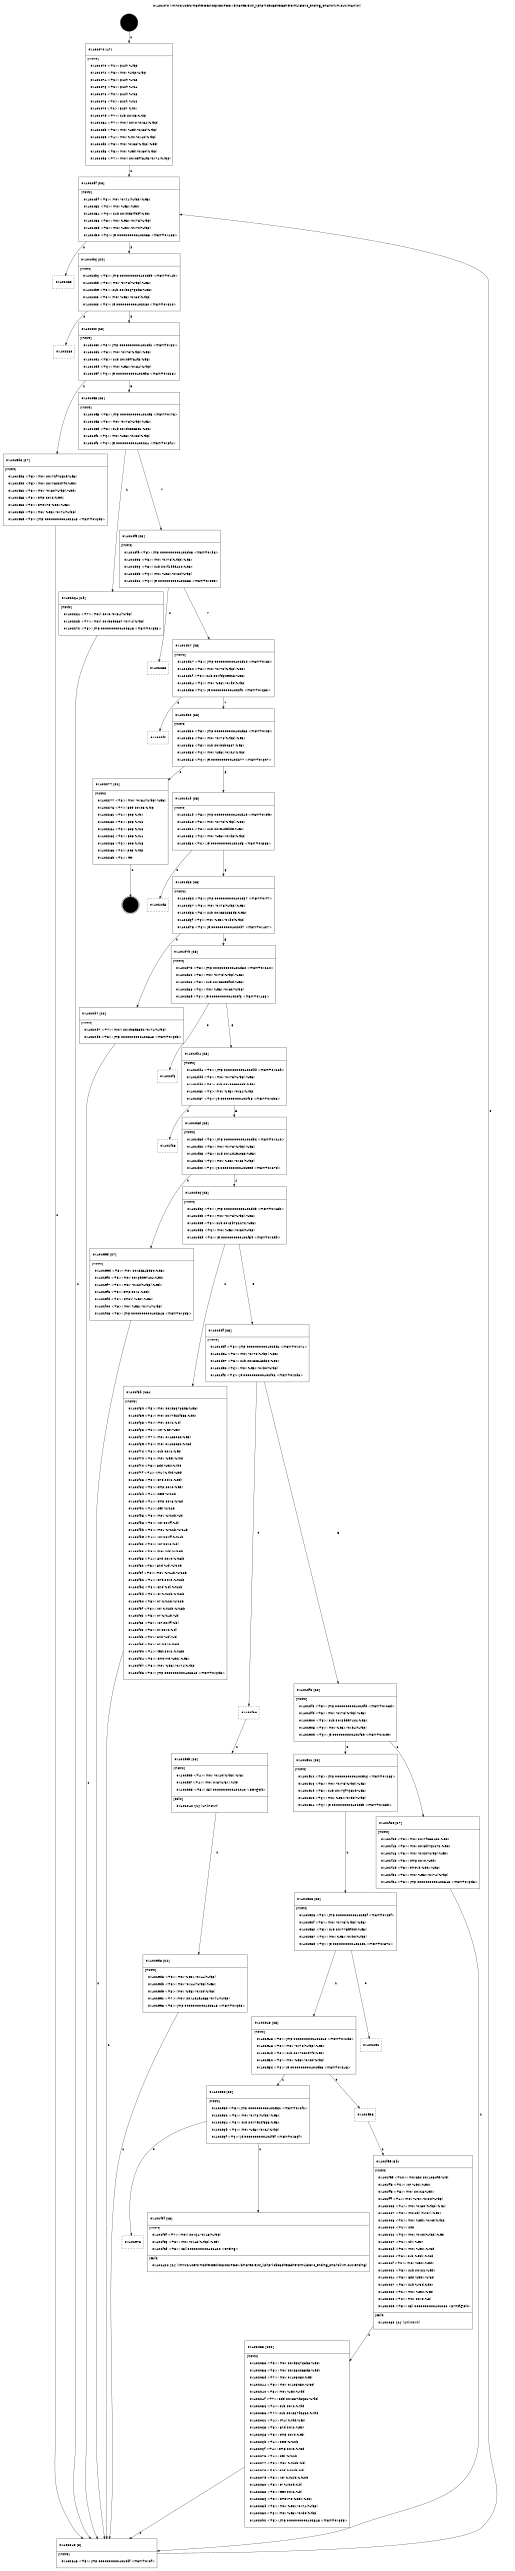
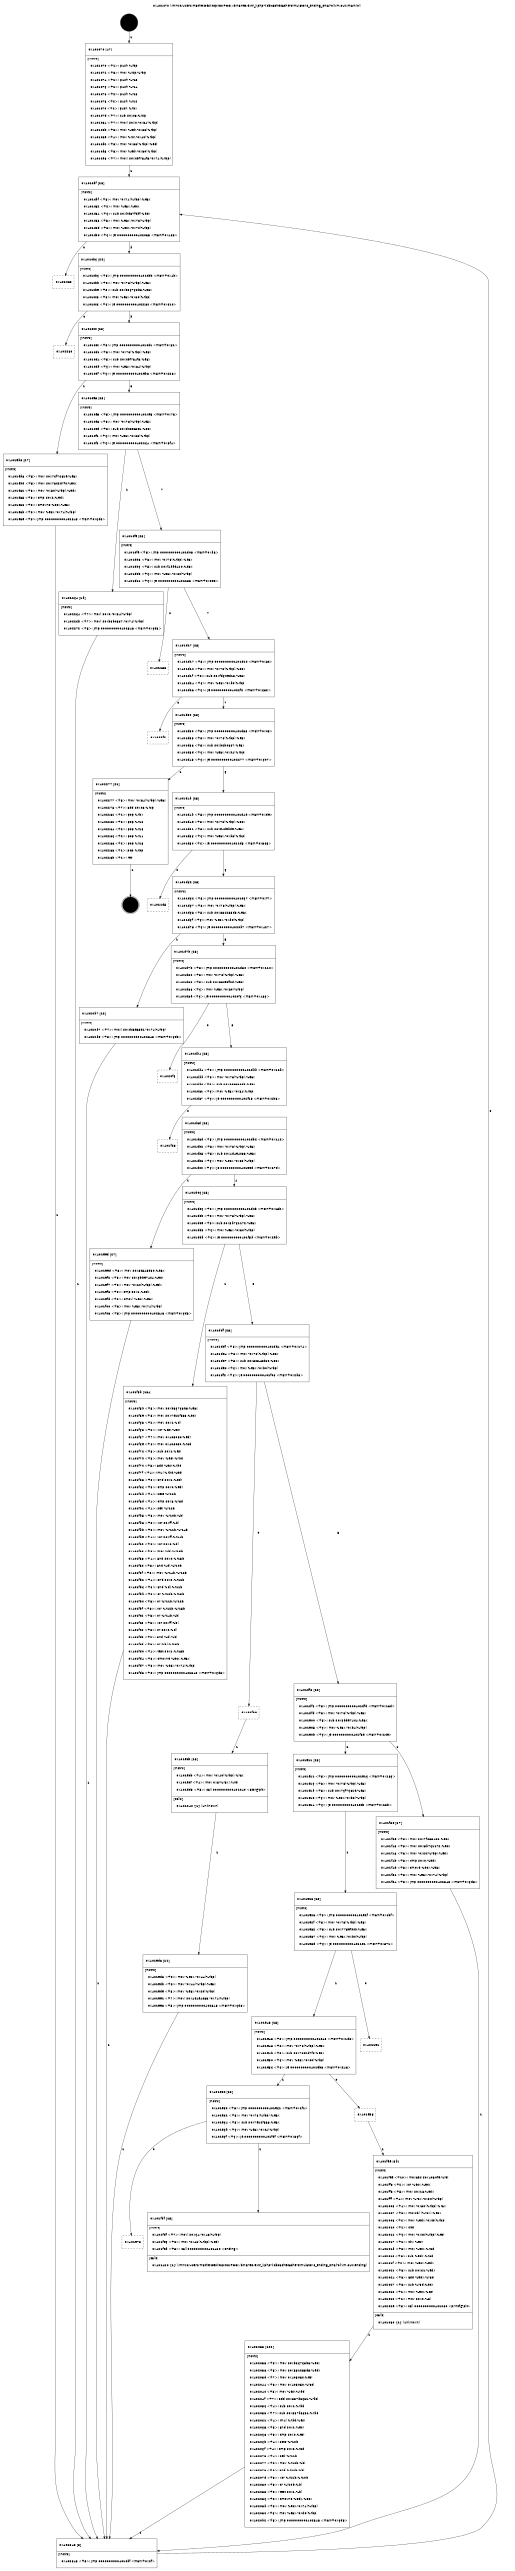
(234, 1110) -> none
